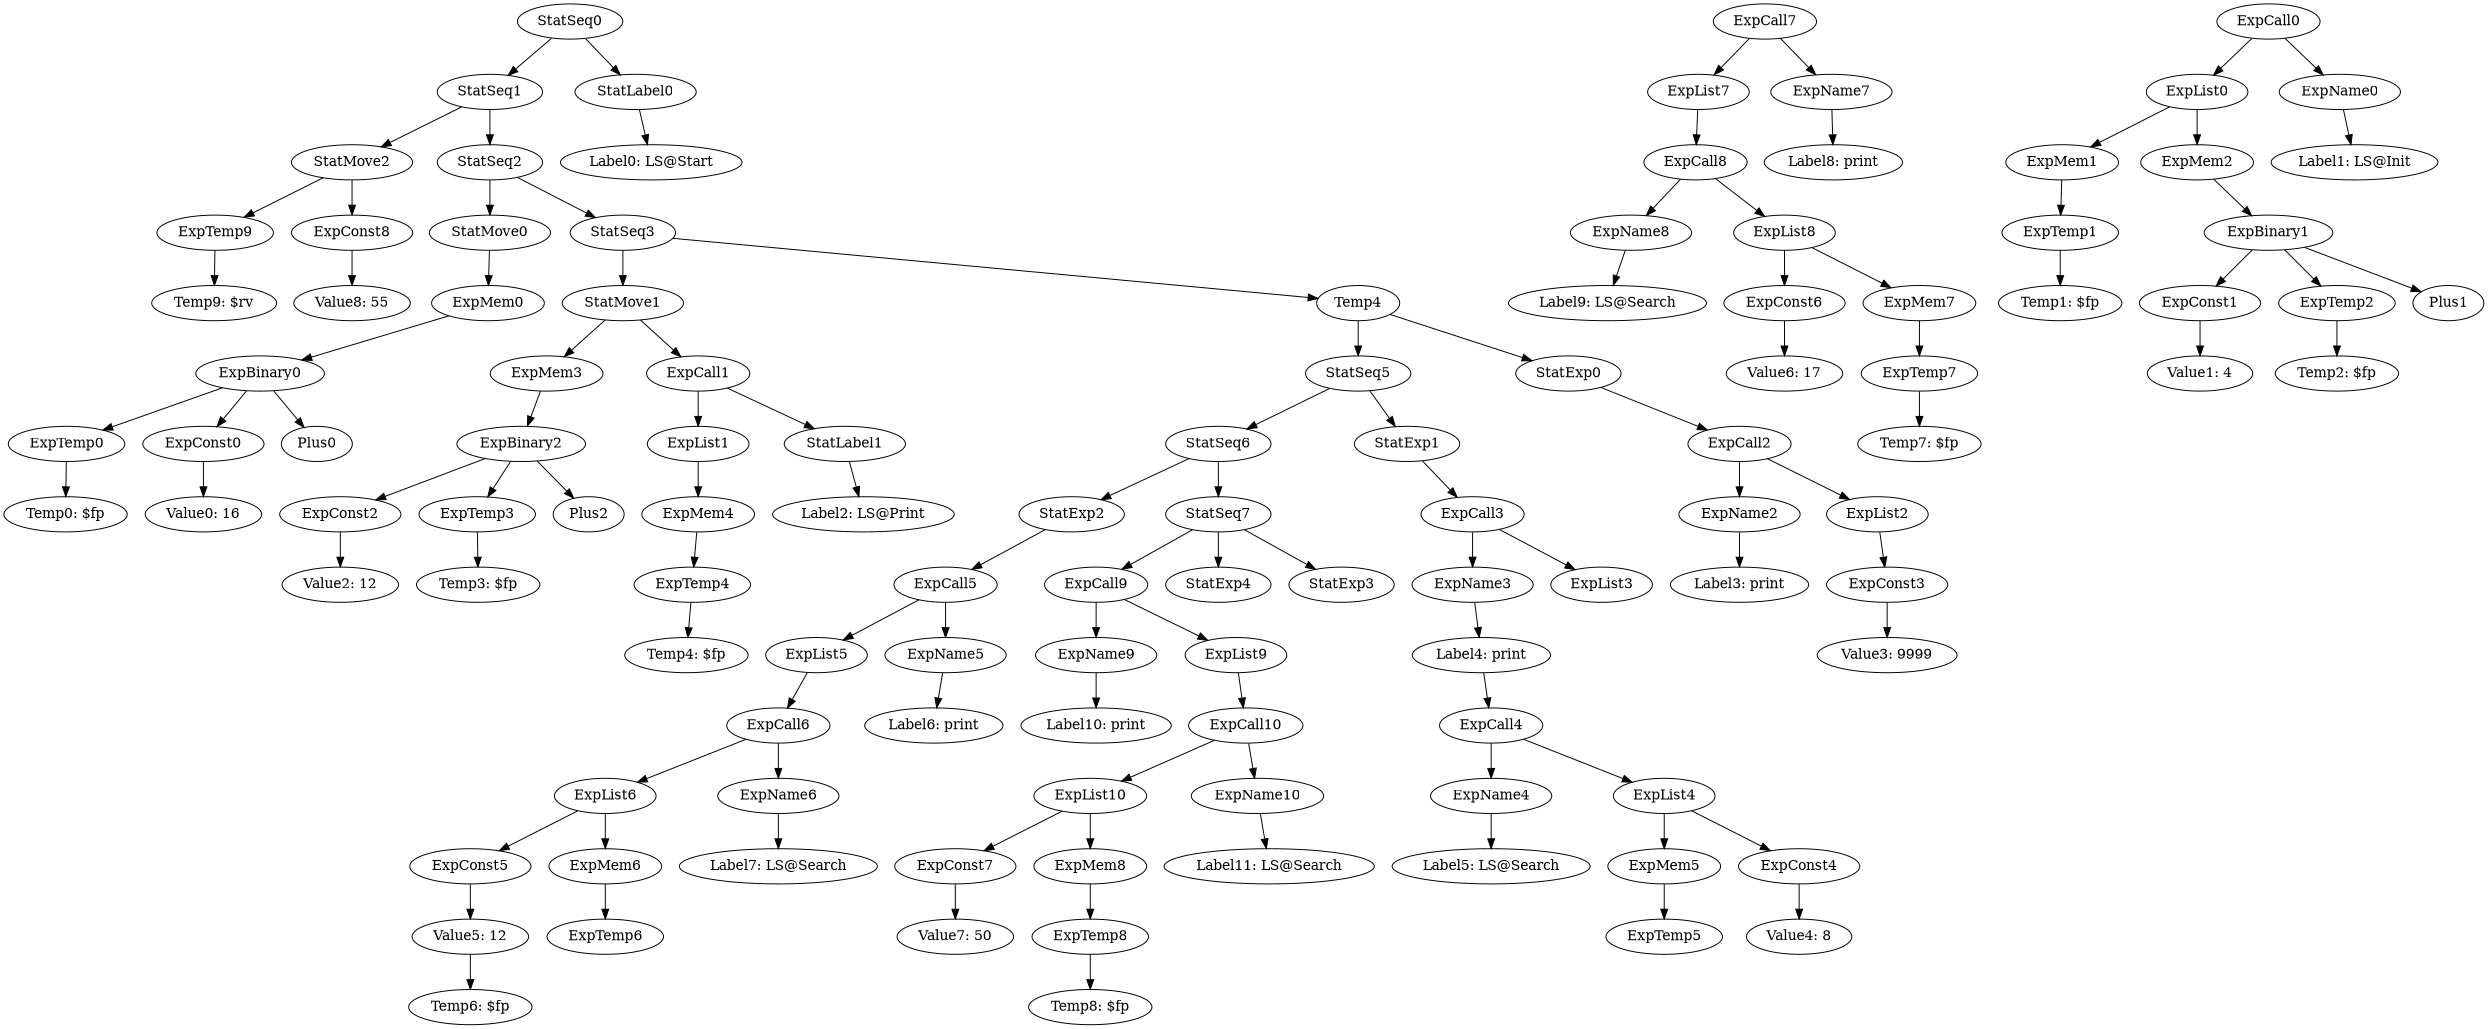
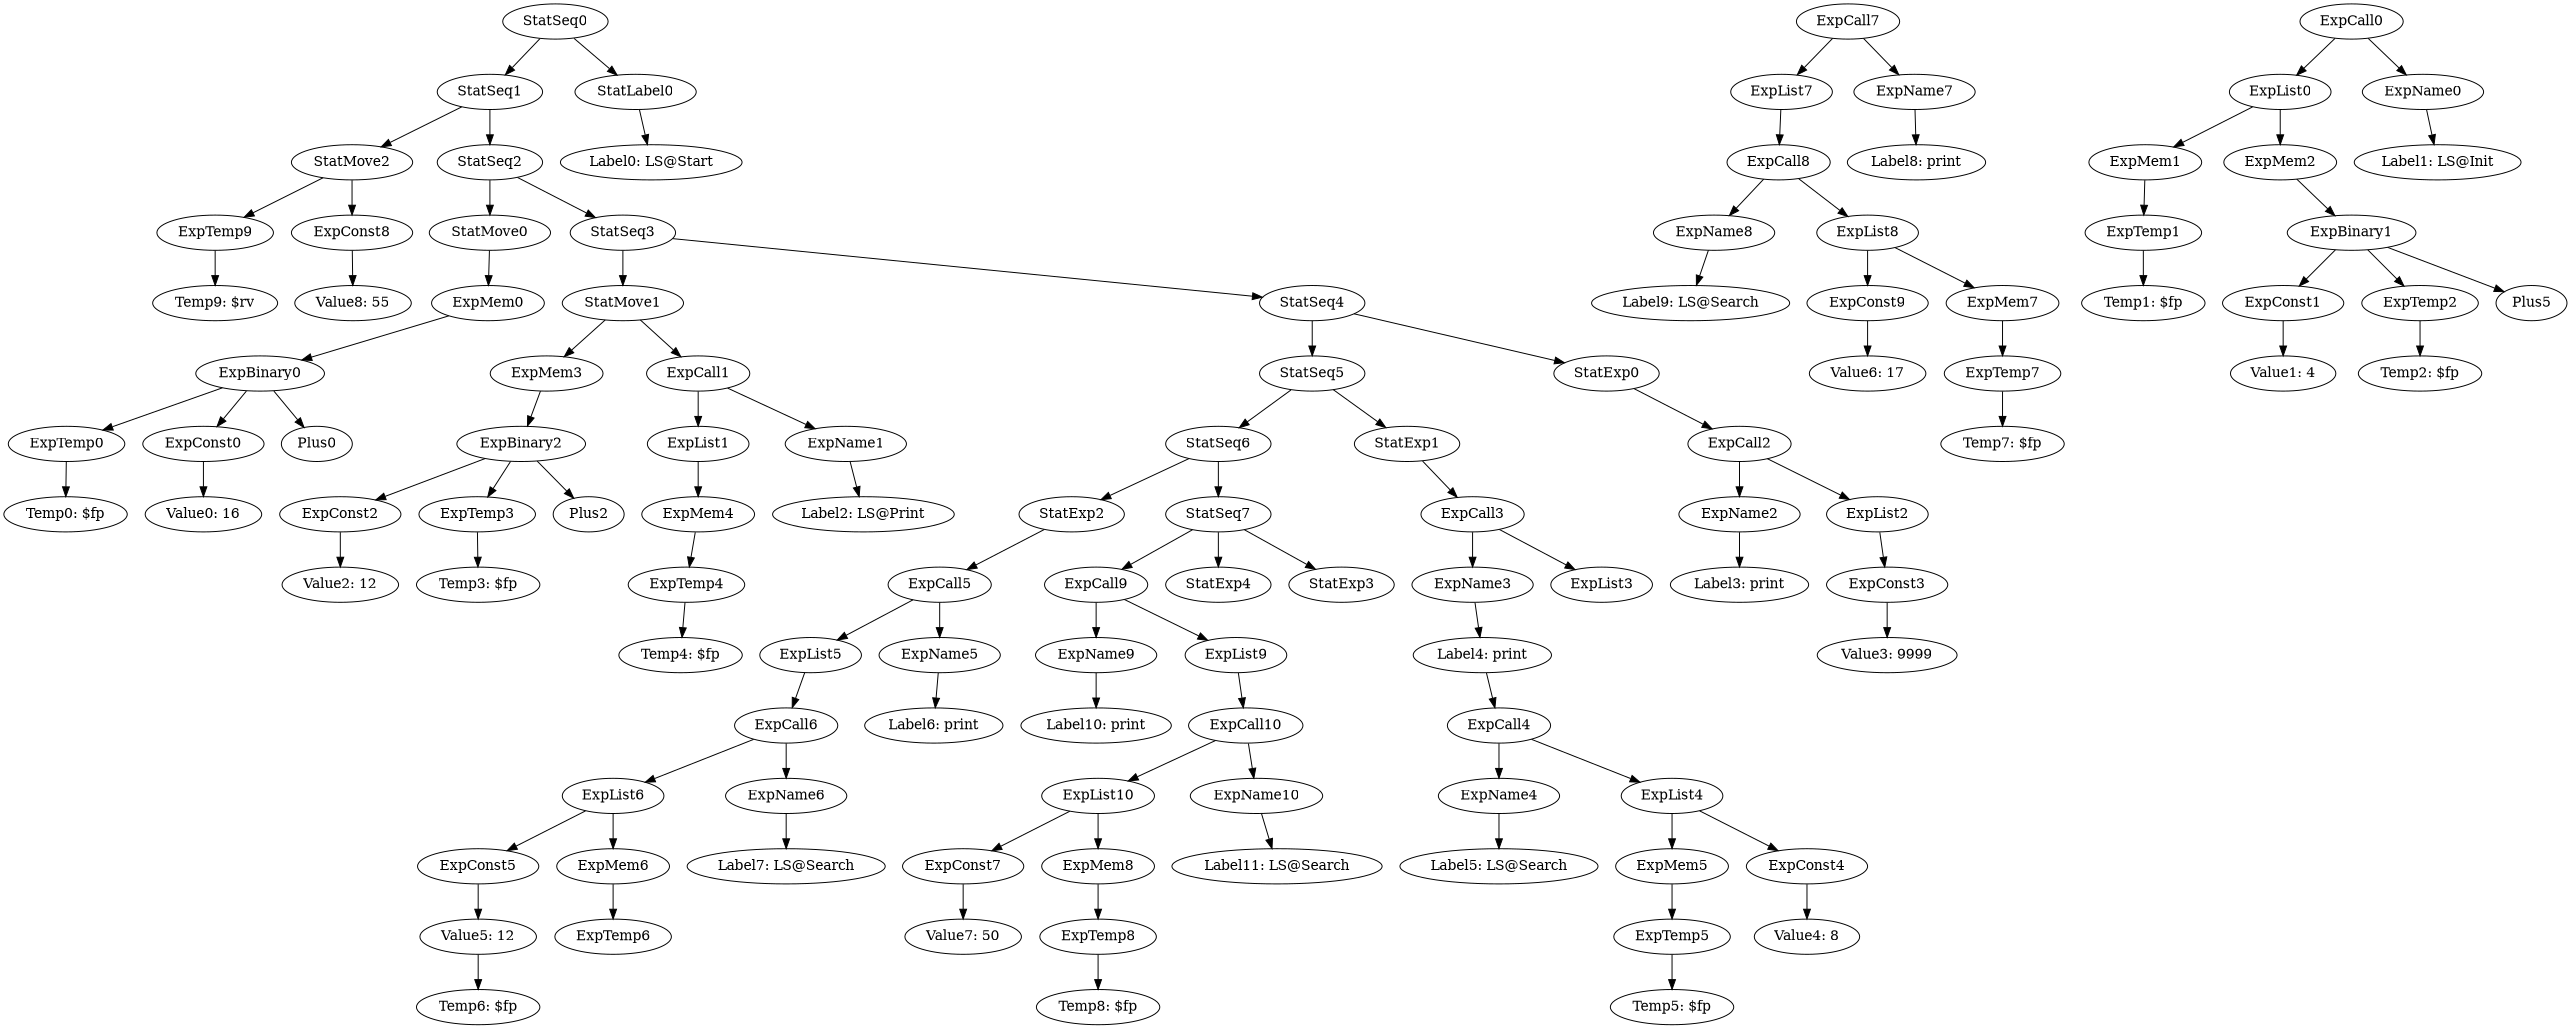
(1358, 303) -> (1312, 303)
(1784, 303) -> (1868, 303)
(2448, 303) -> (2531, 303)
(845, 444) -> (846, 444)
none -> (1672, 1007)
